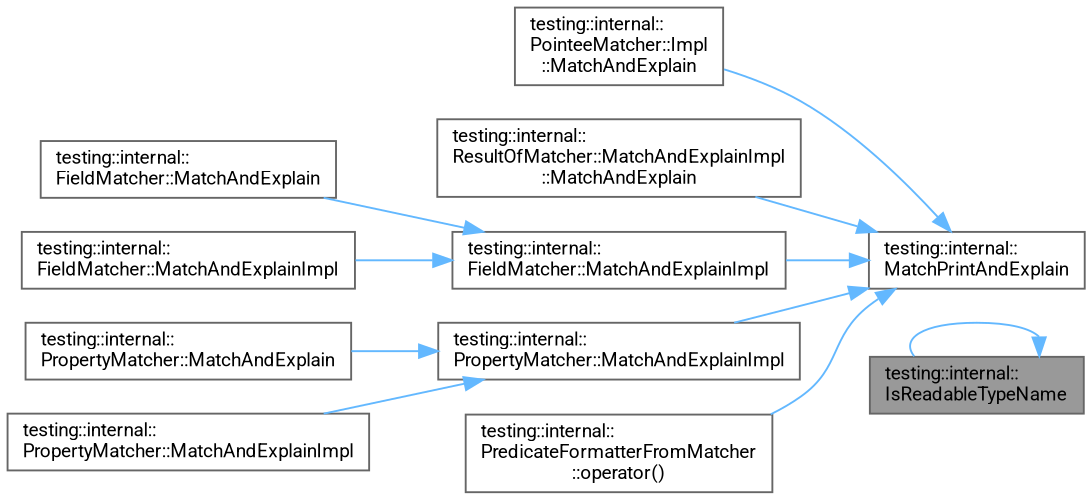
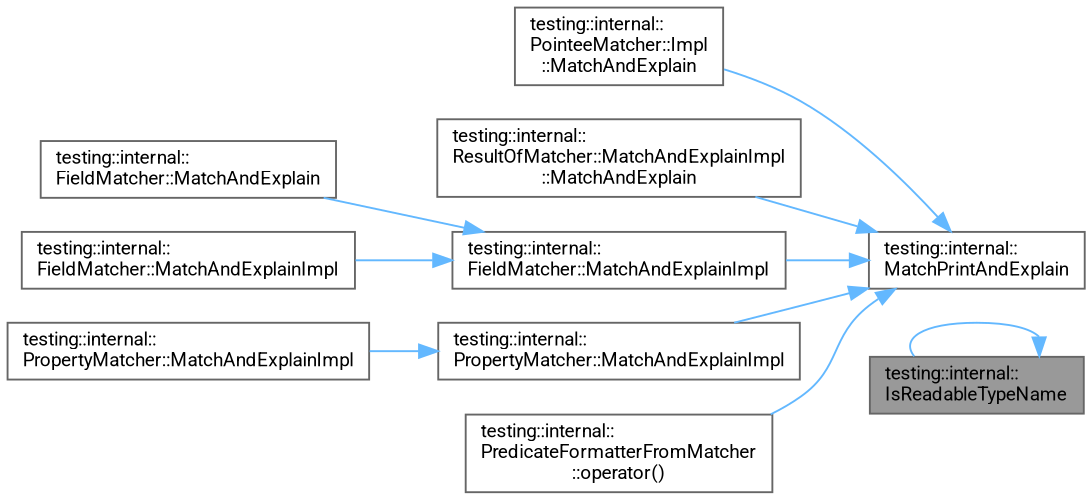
(188, 351) -> none
